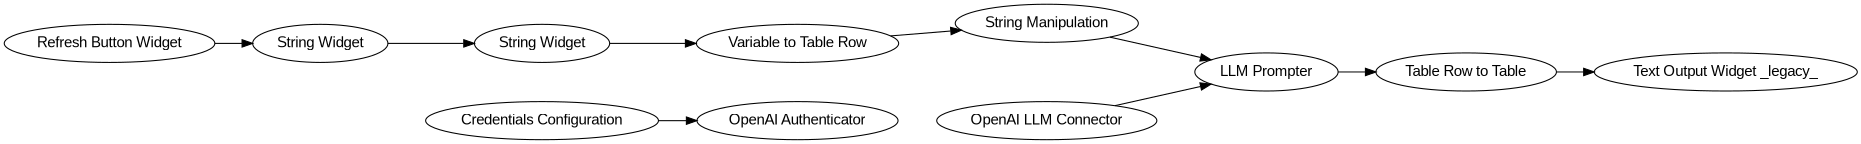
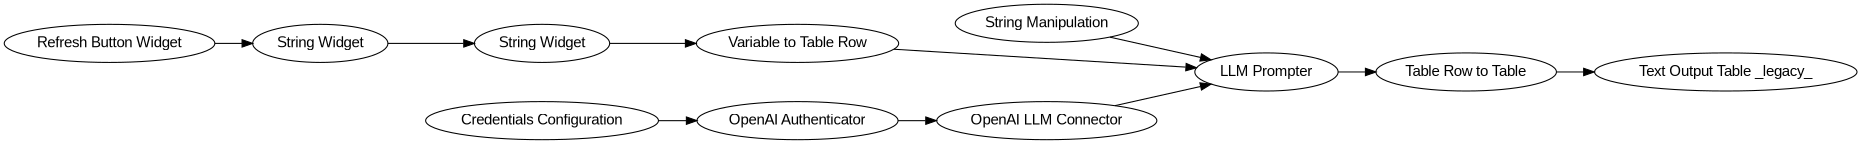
(921, 33) -> (1040, 58)
(1726, 72) -> (1726, 72)
none -> (912, 121)
